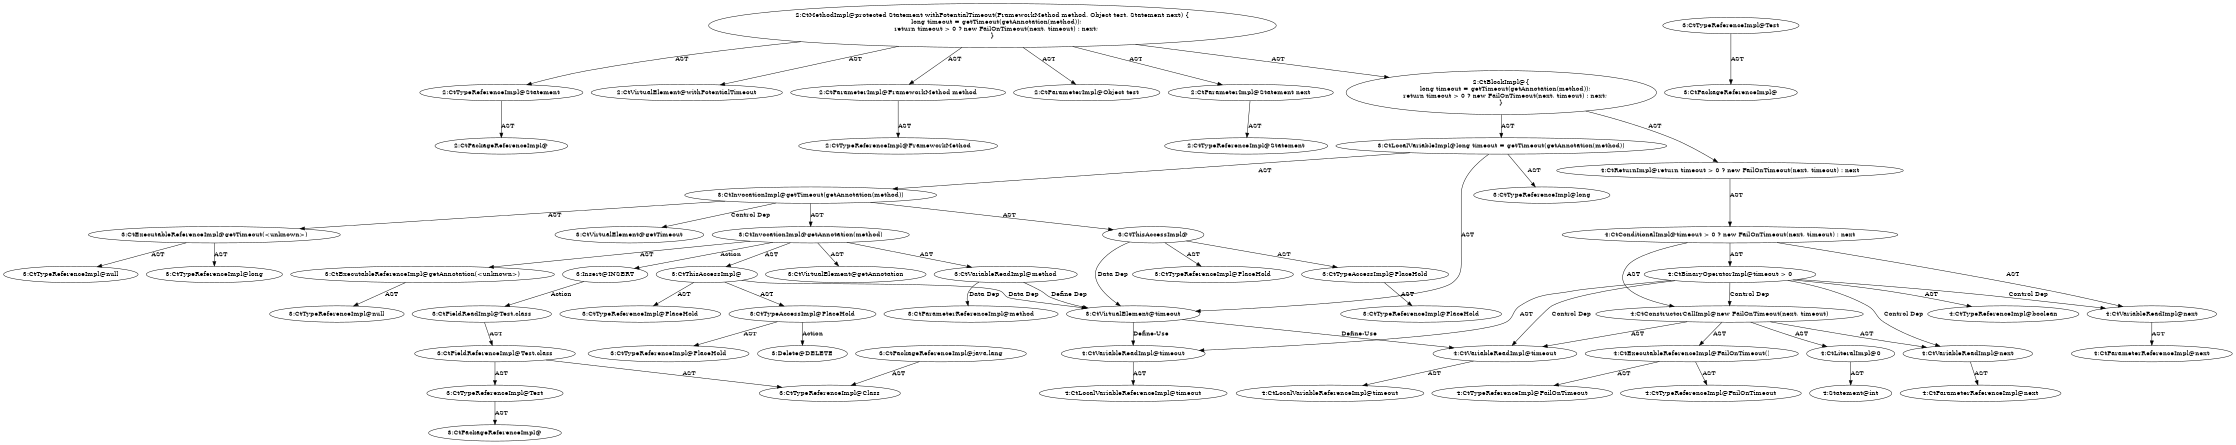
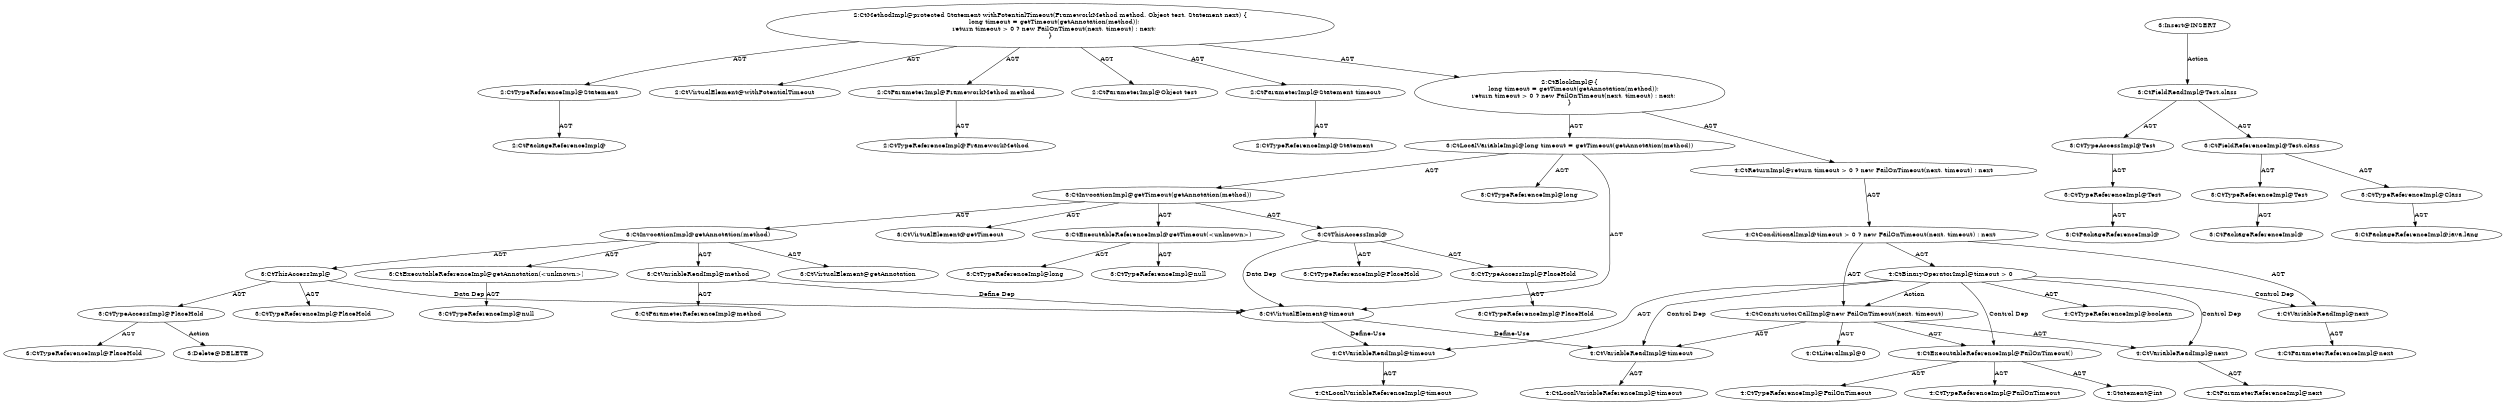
(1251, 93) -> (1316, 93)
none -> (2113, 146)
(751, 215) -> (1073, 215)
(706, 255) -> none
(984, 294) -> (705, 294)
(1750, 294) -> (1915, 294)
none -> (1984, 308)
(1851, 371) -> (2064, 373)
(887, 373) -> (2414, 213)
